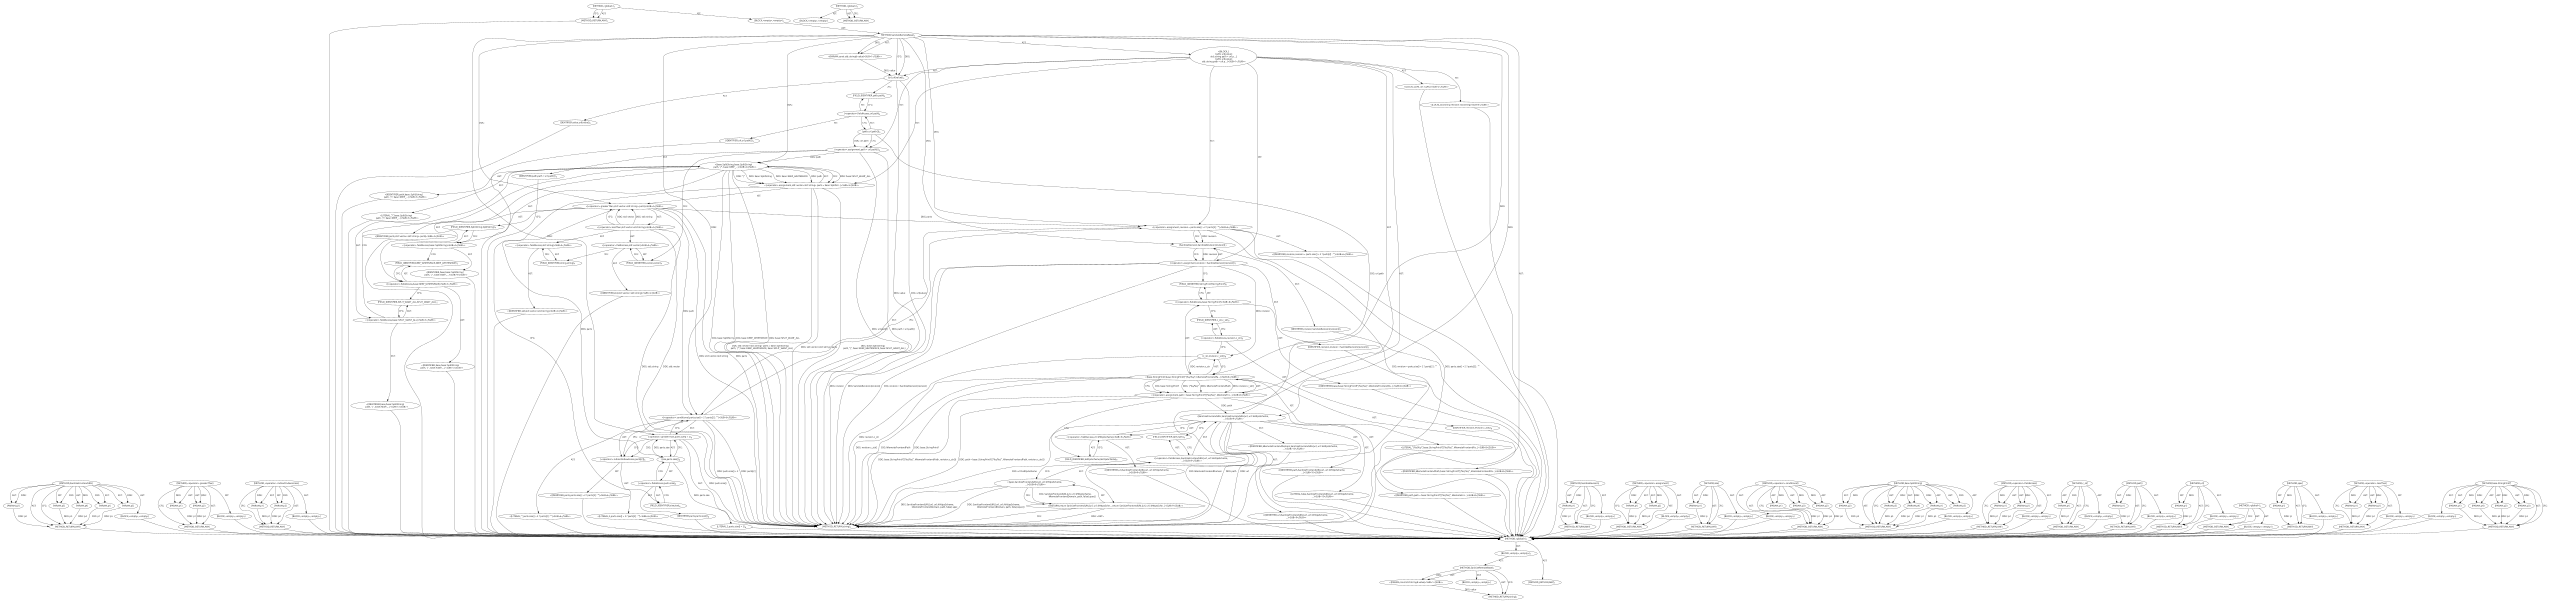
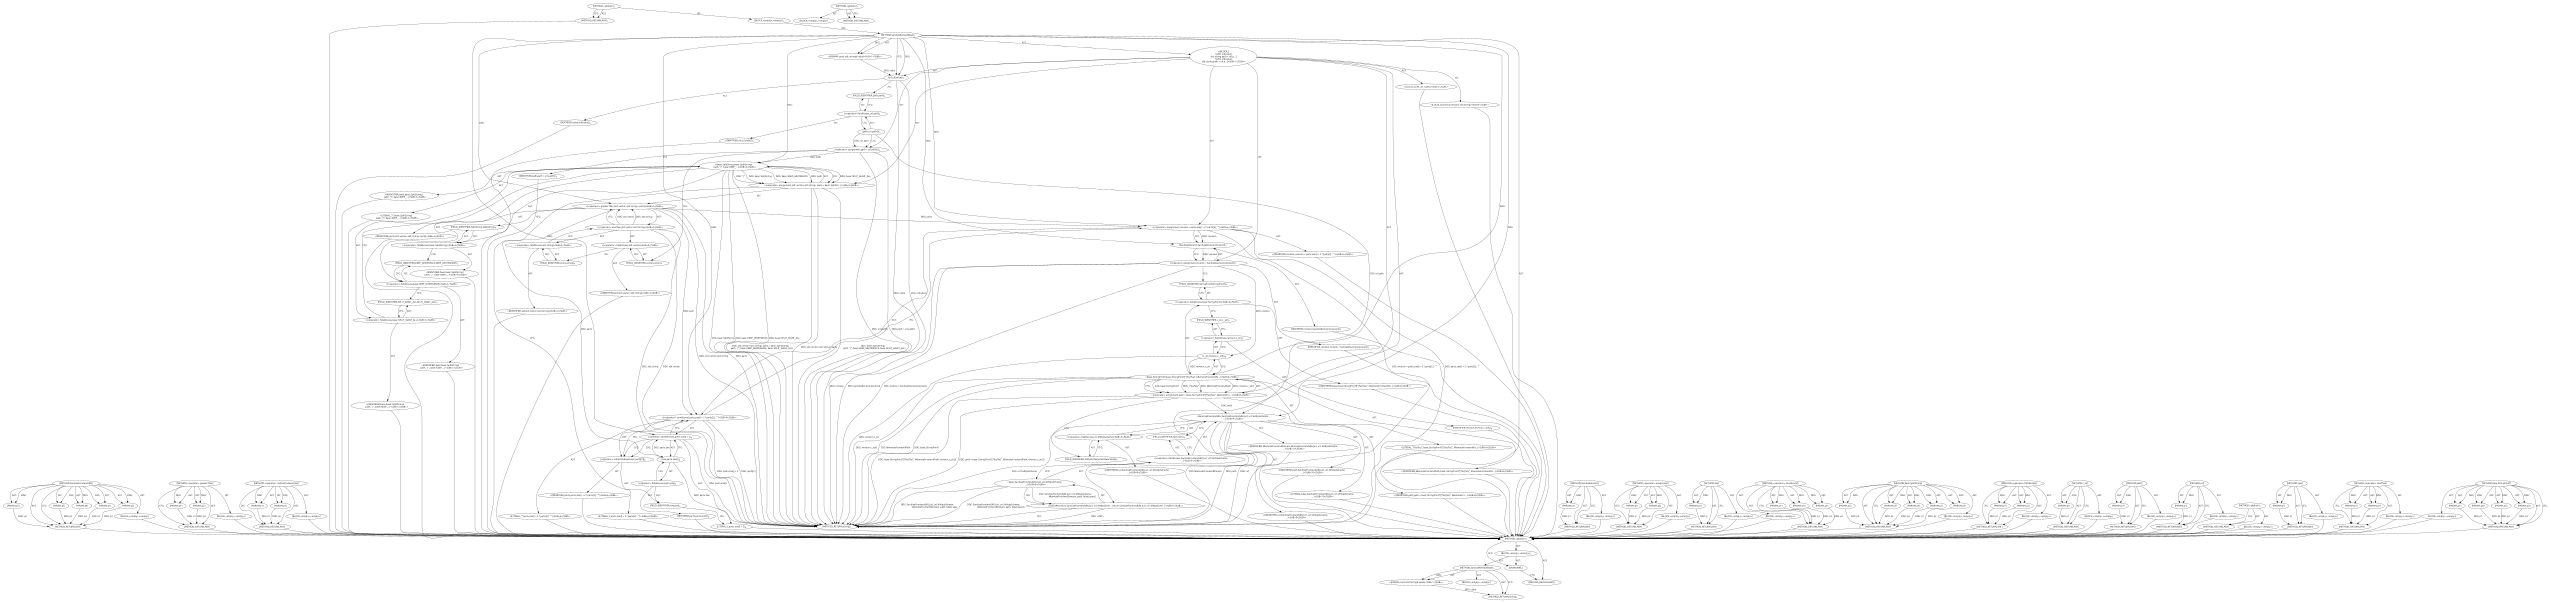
none -> (568, 233)
none -> (1213, 347)
(663, 495) -> (706, 510)
none -> (1516, 568)
